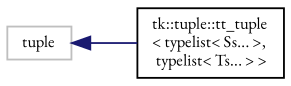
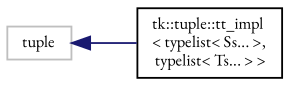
(211, 43) -> (210, 43)
